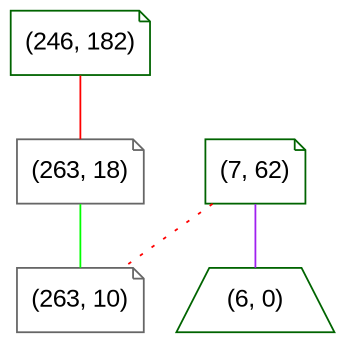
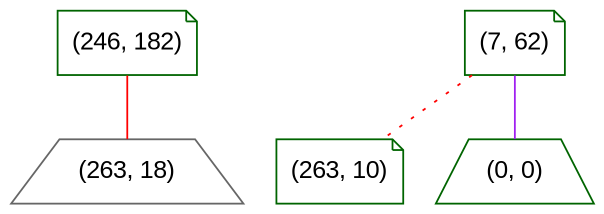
(80, 171) -> (127, 171)
(80, 236) -> none
(80, 300) -> (340, 171)
(255, 300) -> (515, 171)
